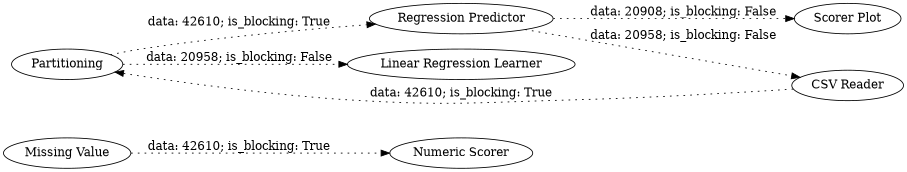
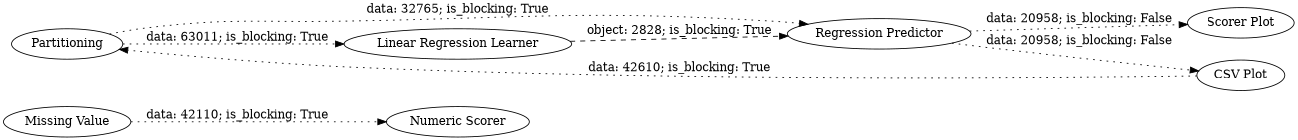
(683, 12) -> (1079, 19)
(239, 22) -> (458, 10)
none -> (675, 39)
(239, 58) -> (238, 38)
(848, 85) -> (1241, 75)
(239, 147) -> (238, 115)
